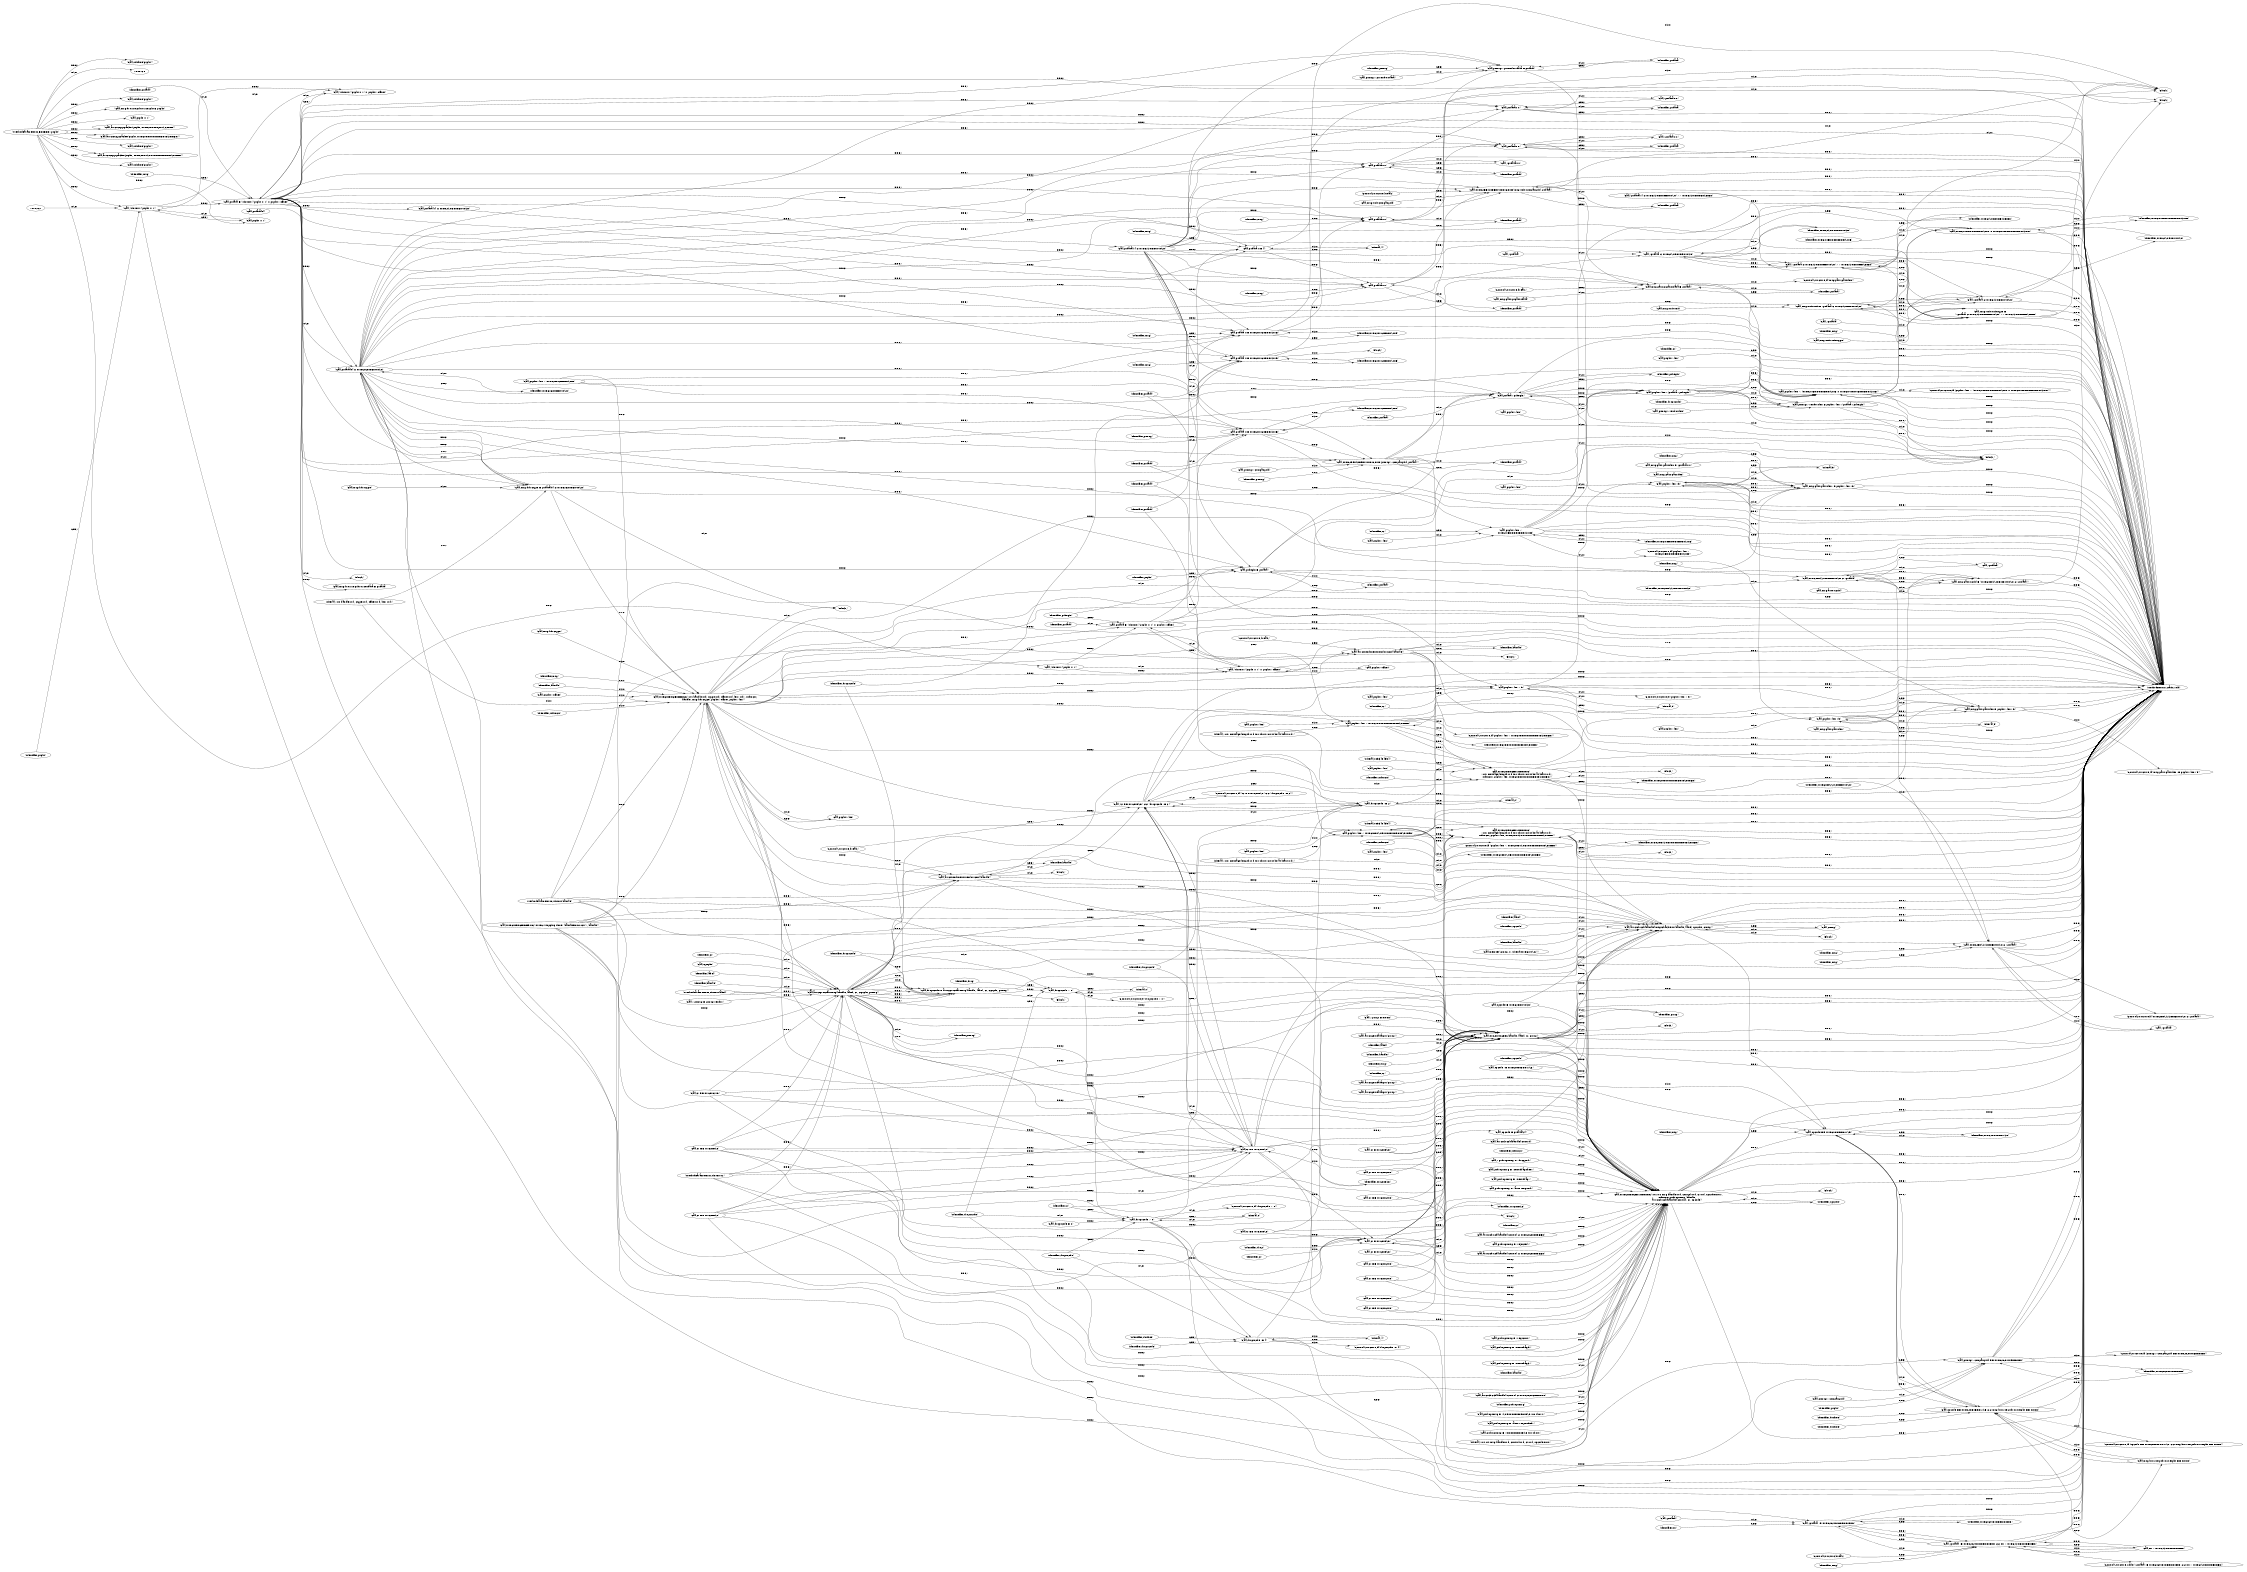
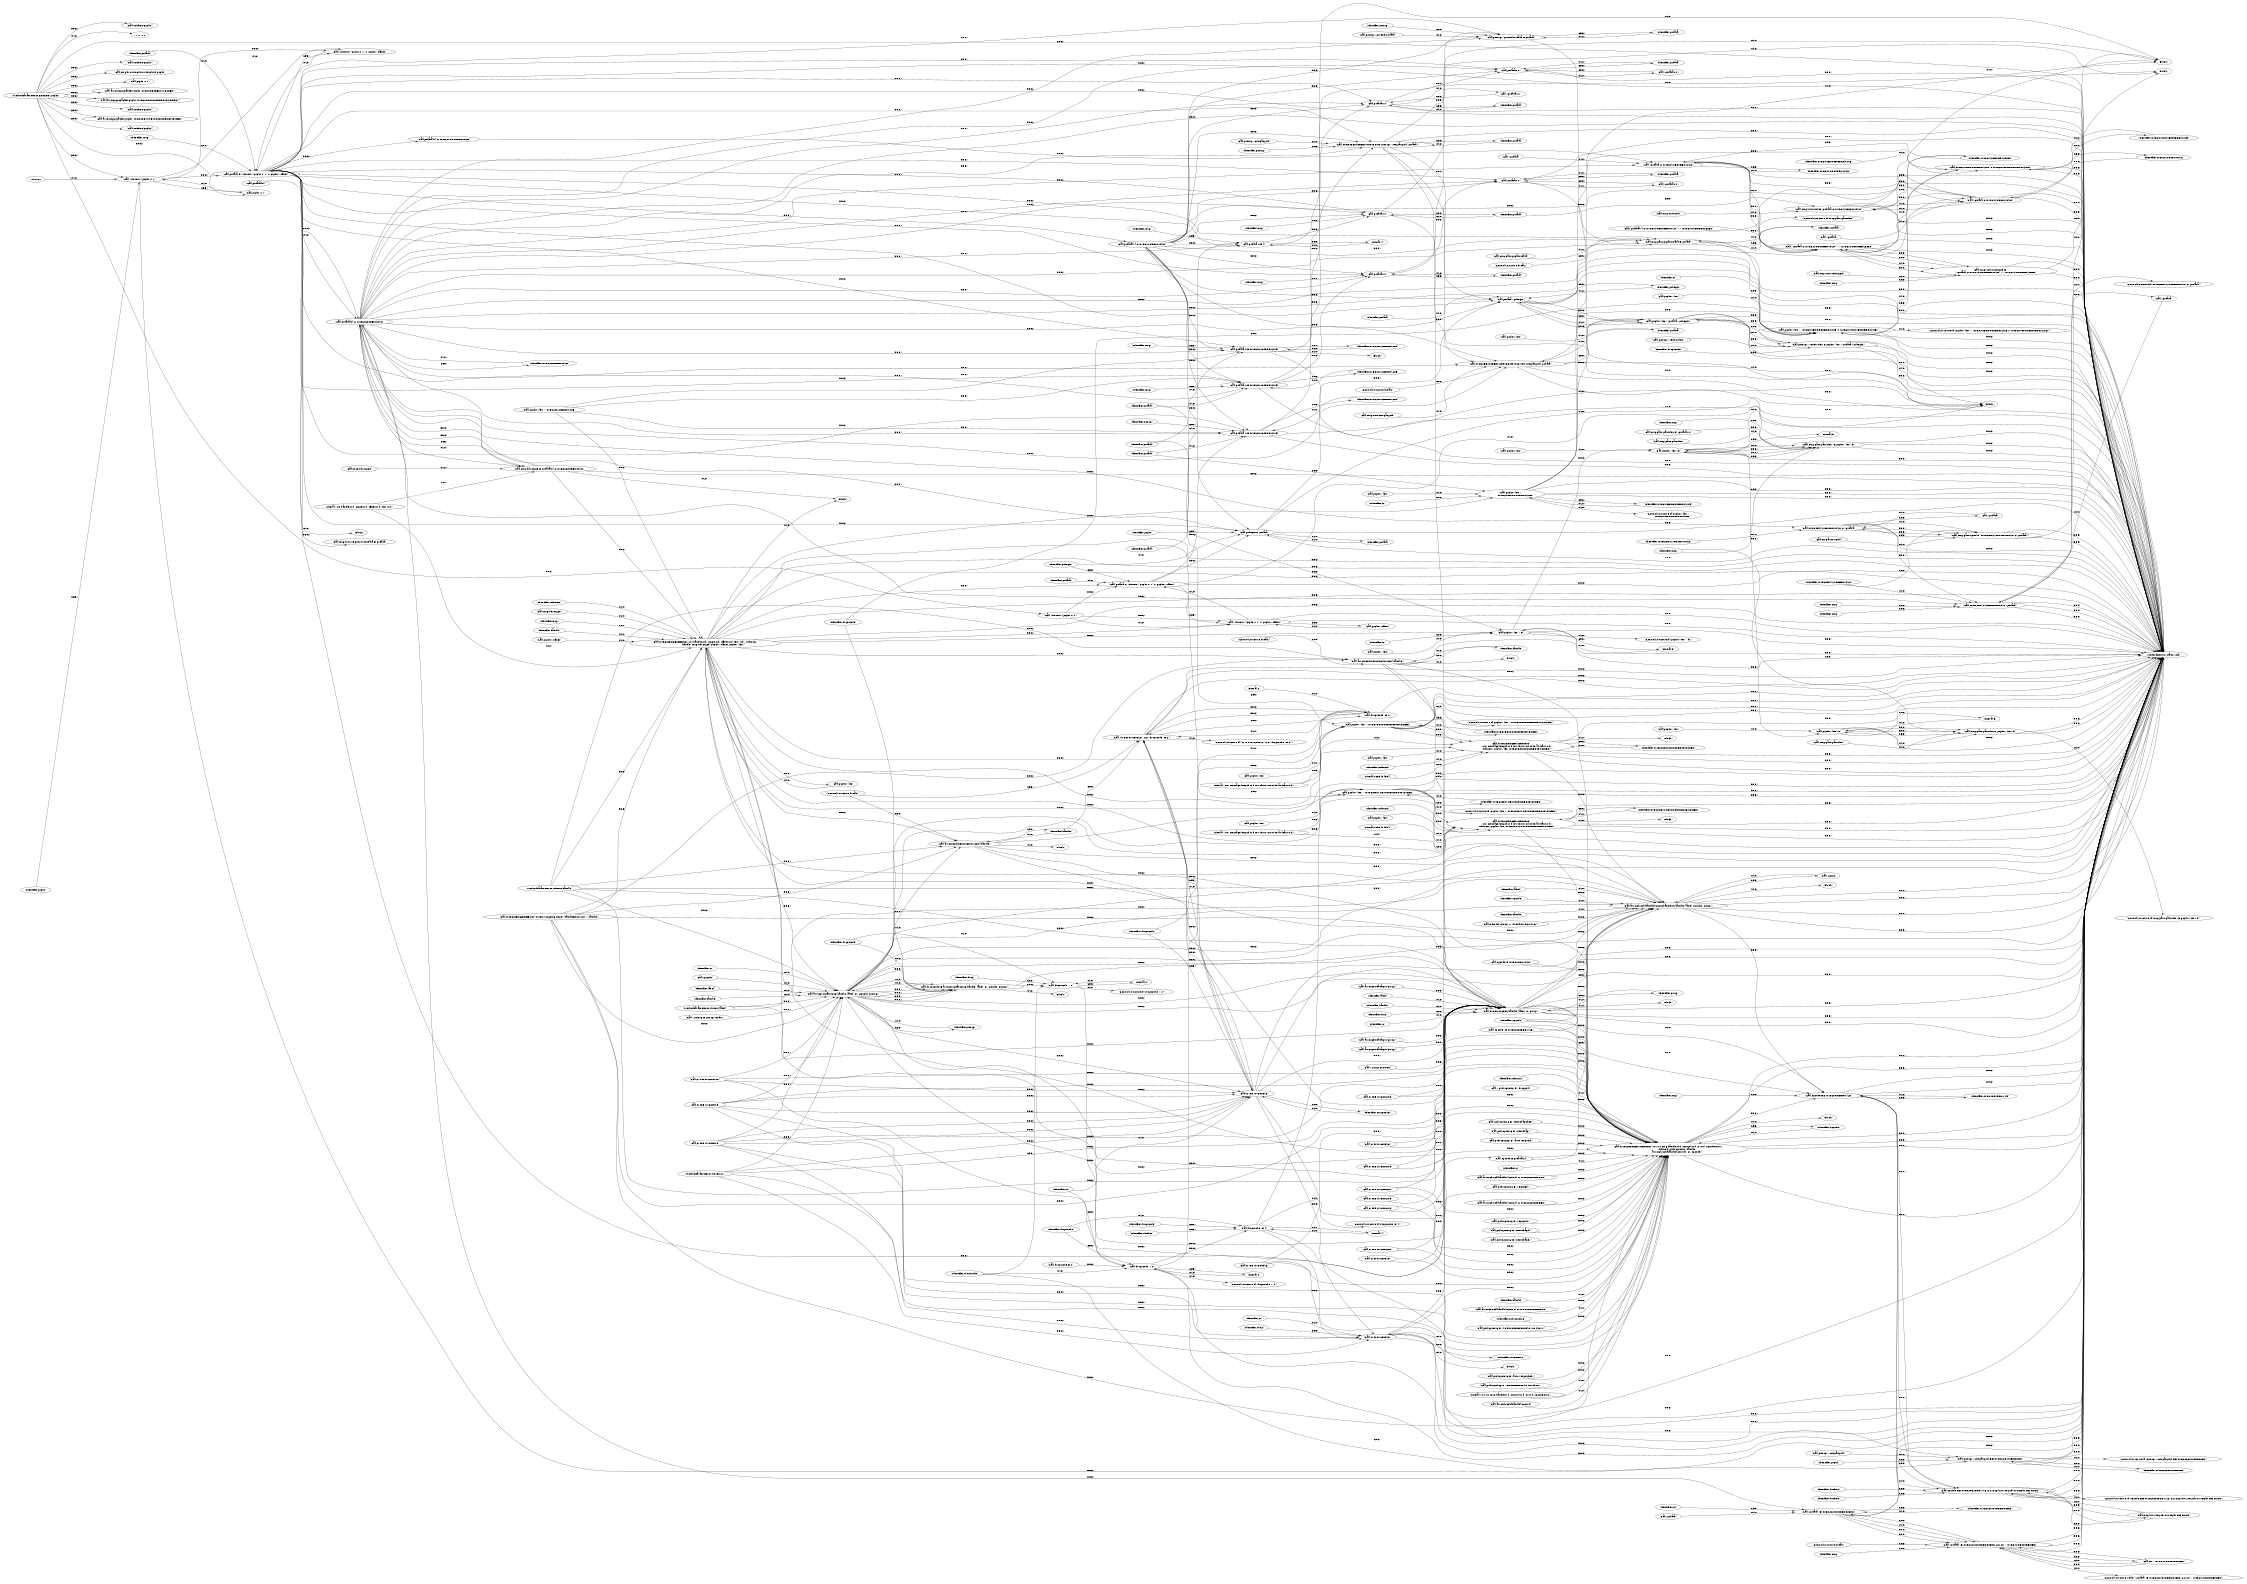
(2077, 228) -> (2077, 161)
(1903, 299) -> (1903, 204)
none -> (1191, 302)
(1448, 805) -> none
